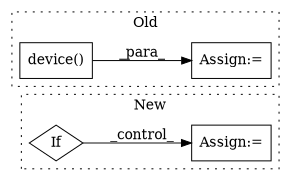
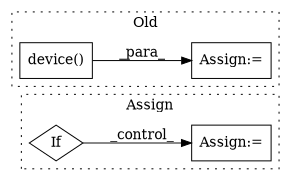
(150, 106) -> (150, 106)
